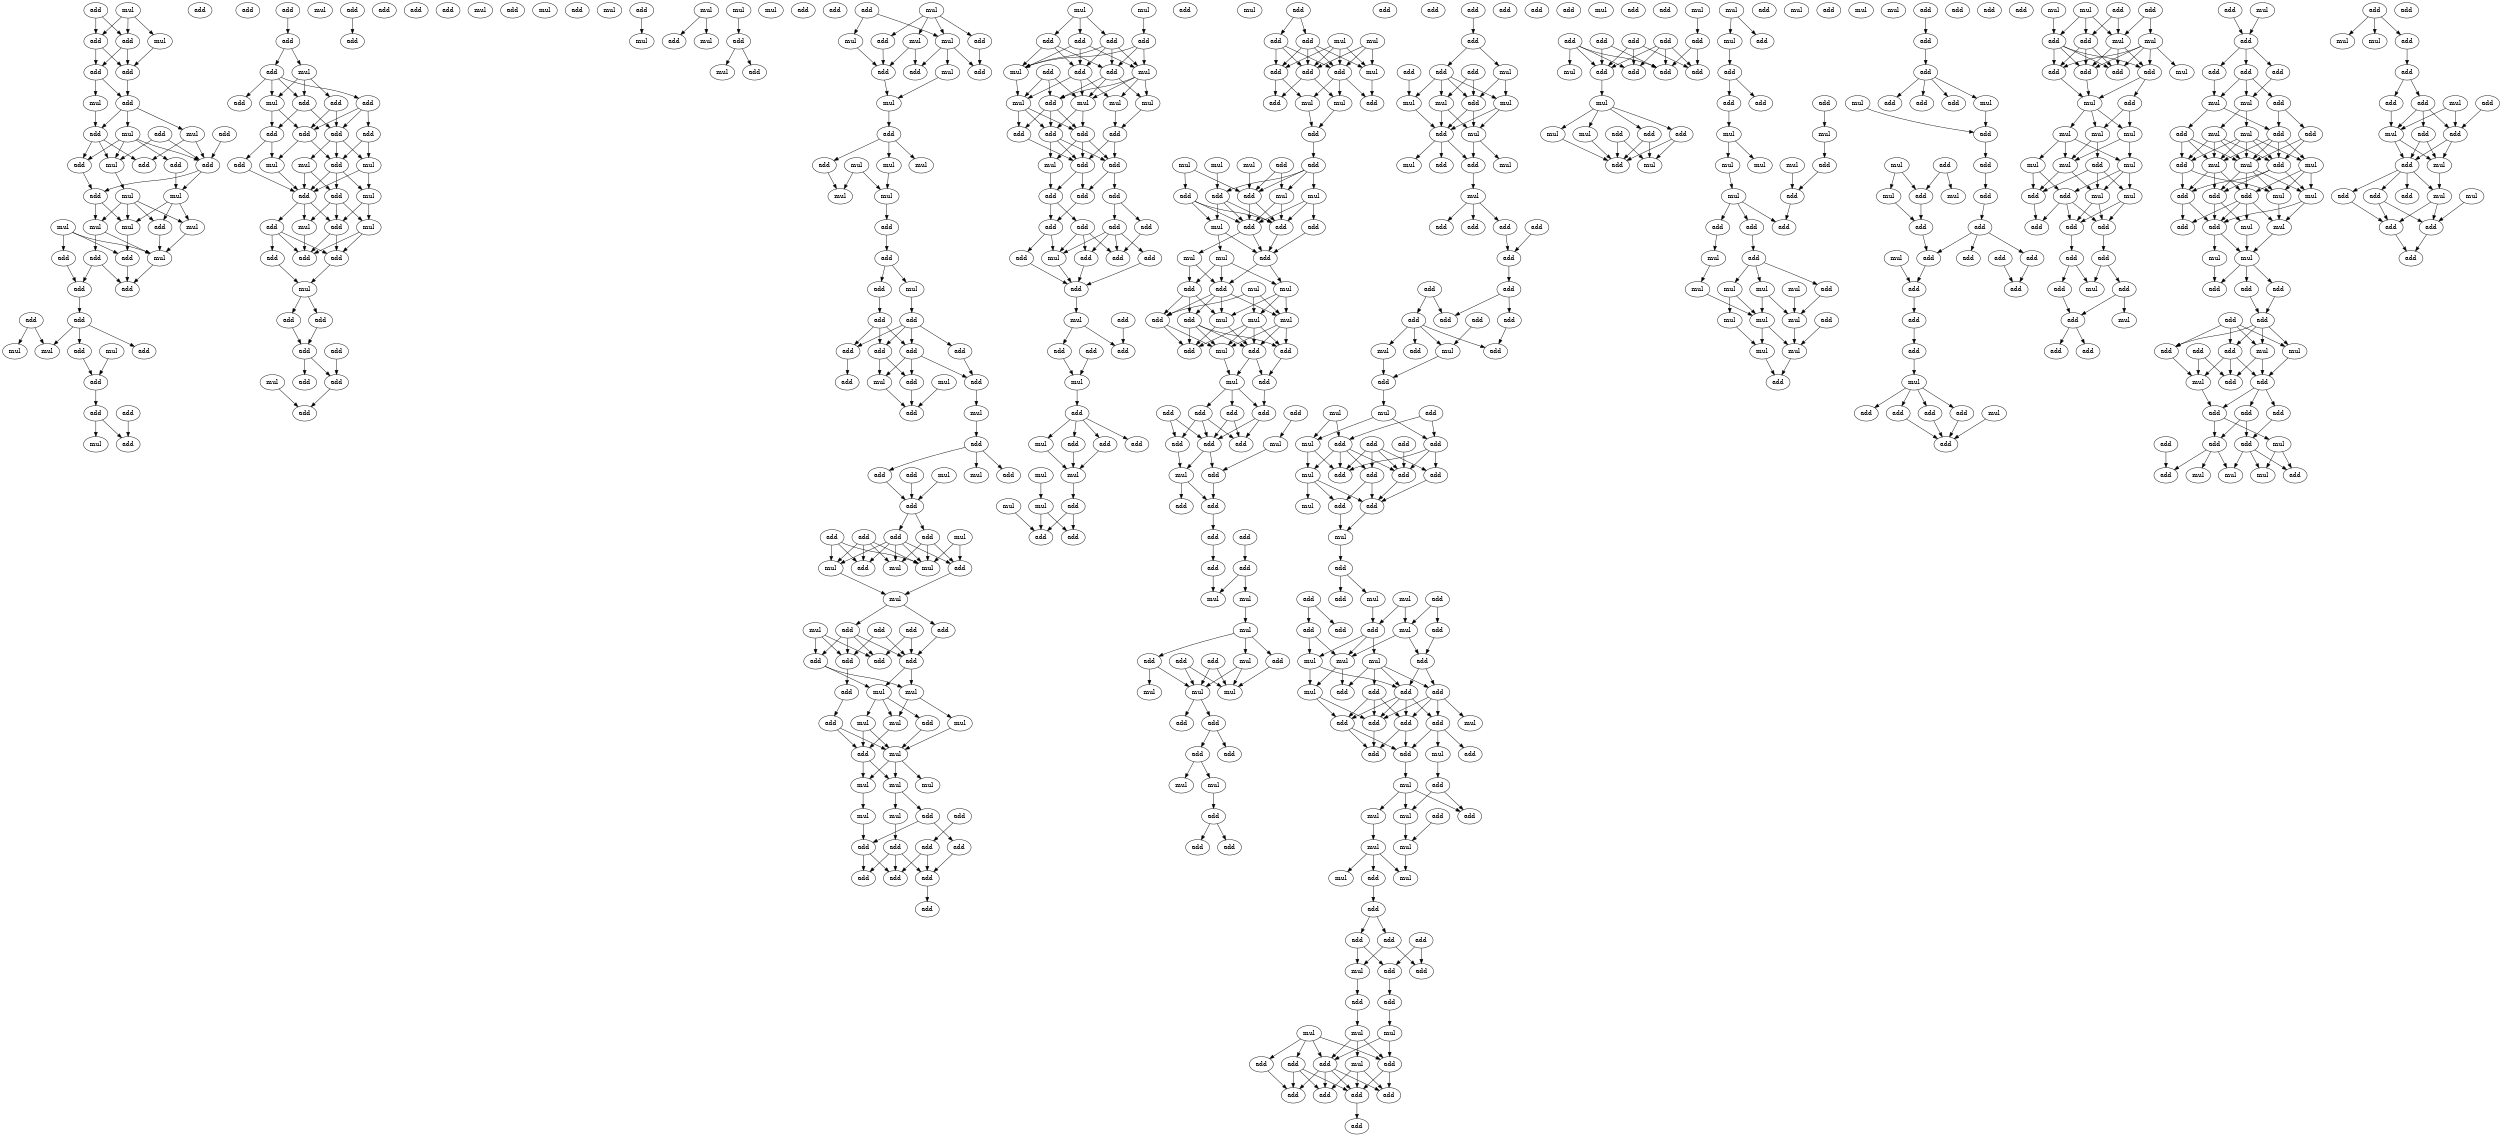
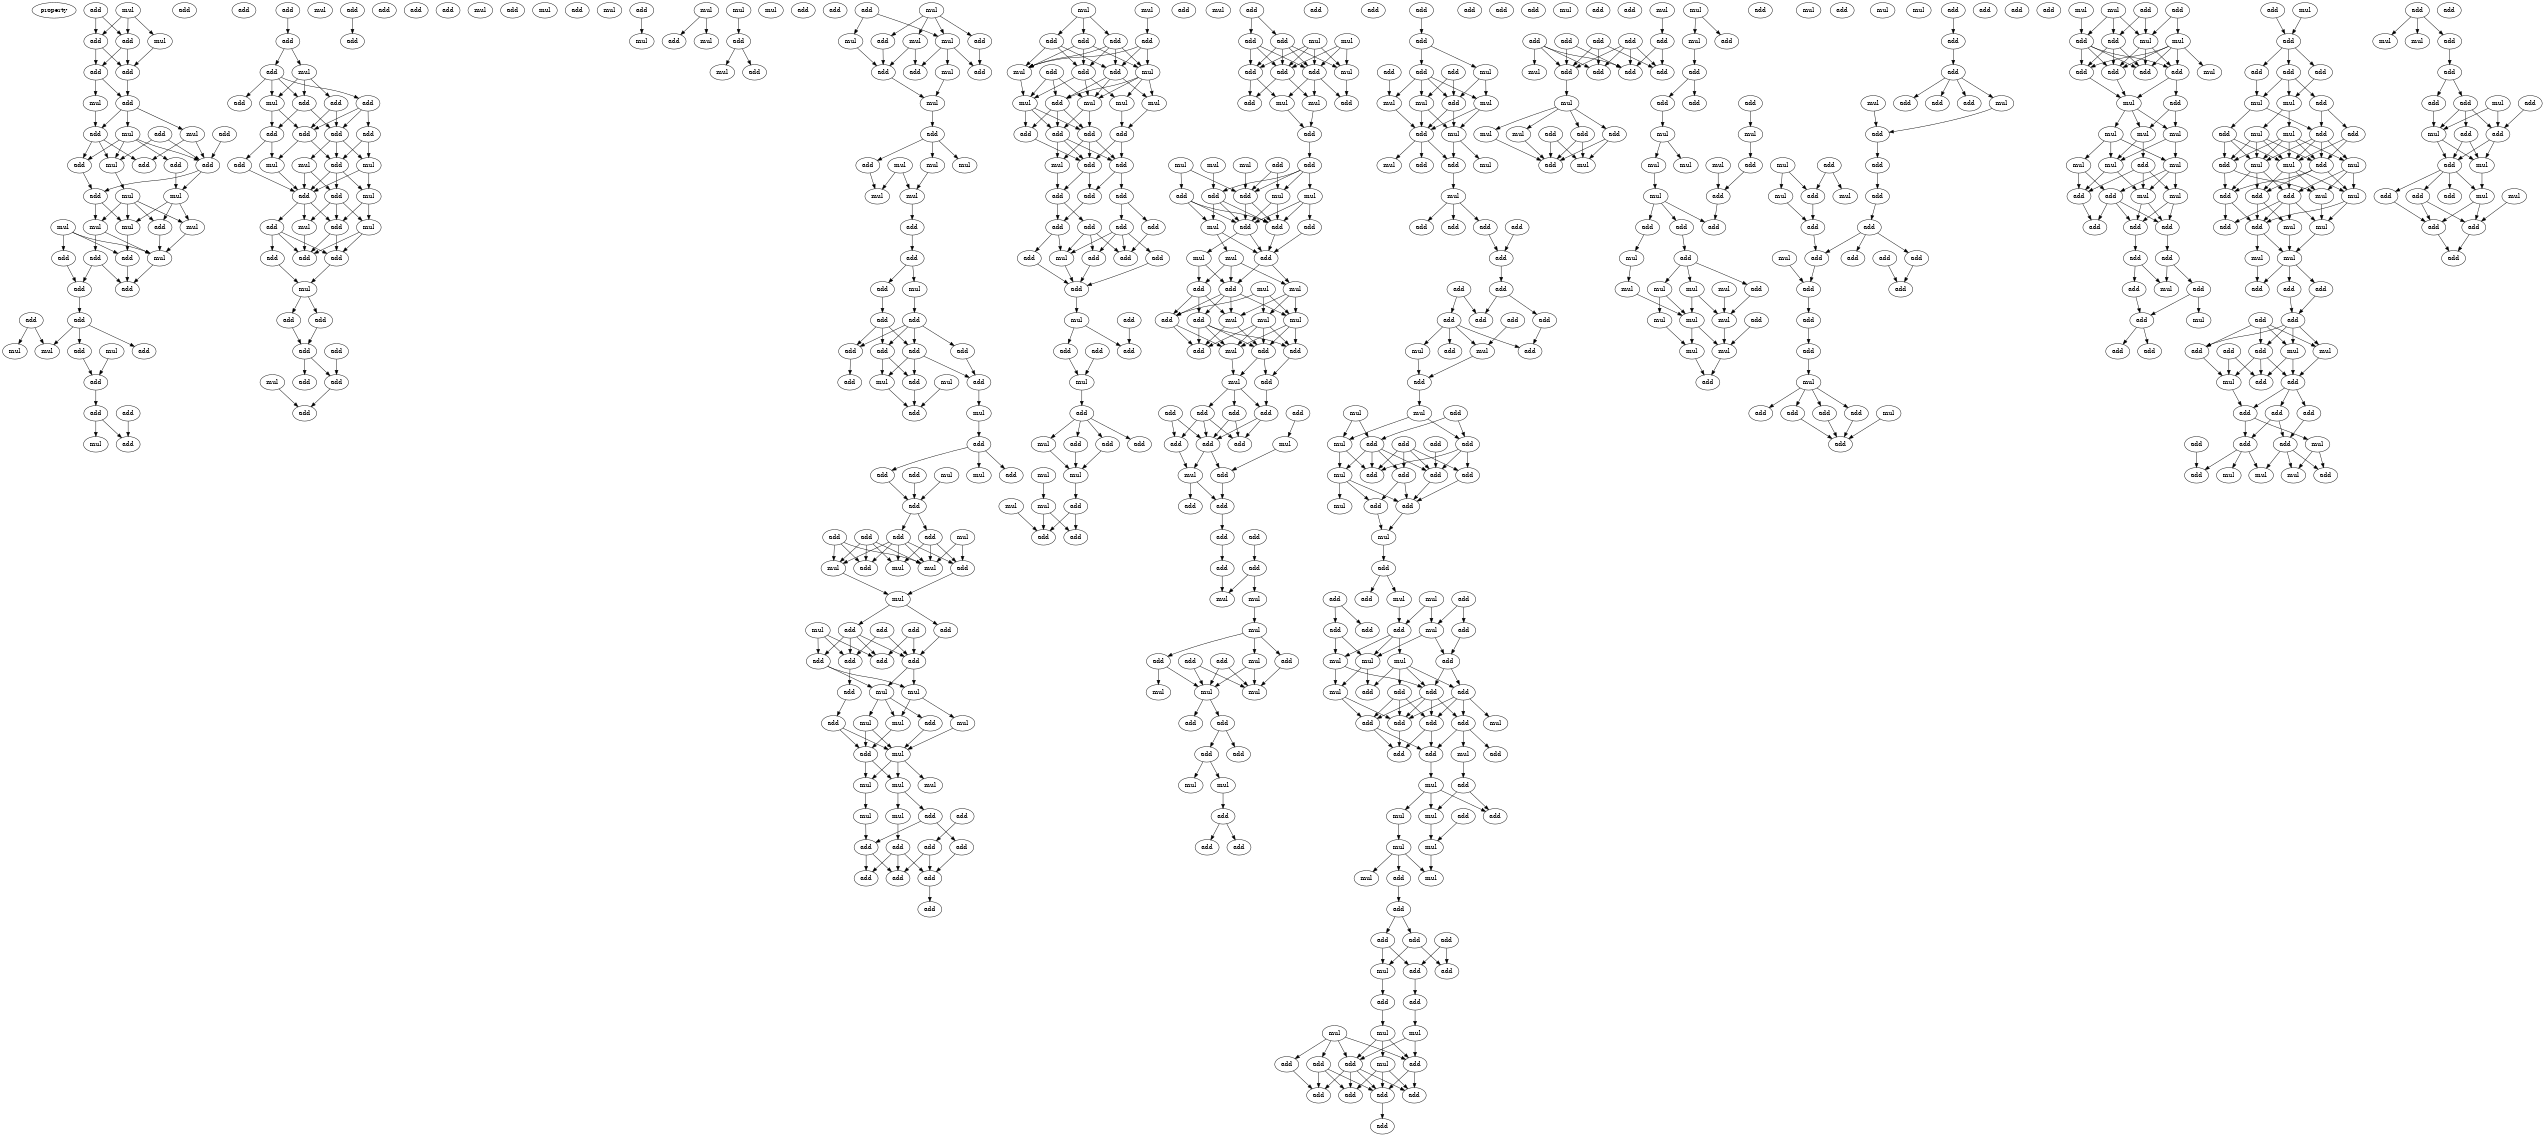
none -> (54, 10)
